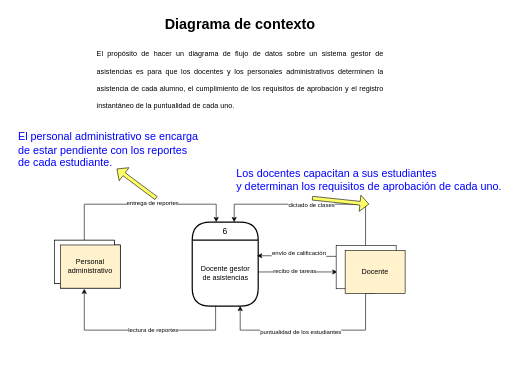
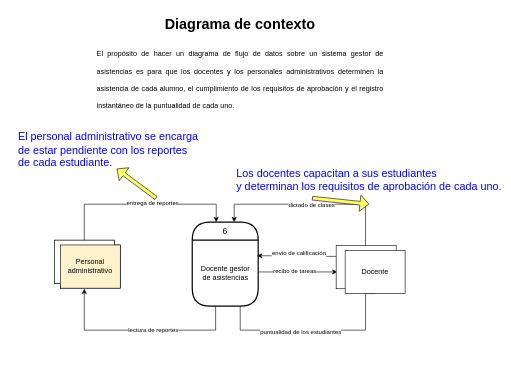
(375, 272) -> (375, 272)
(240, 311) -> (240, 310)
